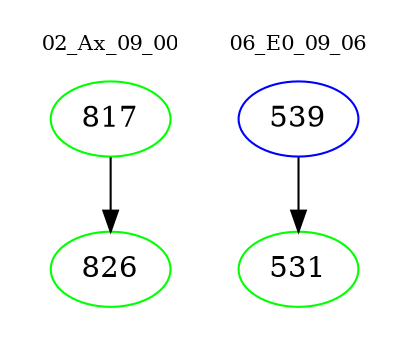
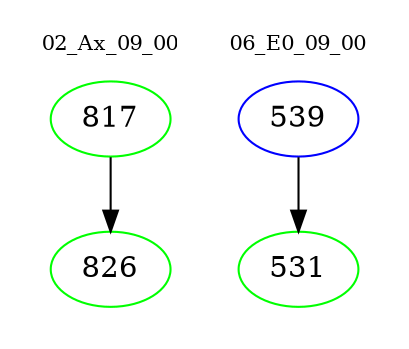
(299, 45) -> (299, 45)
